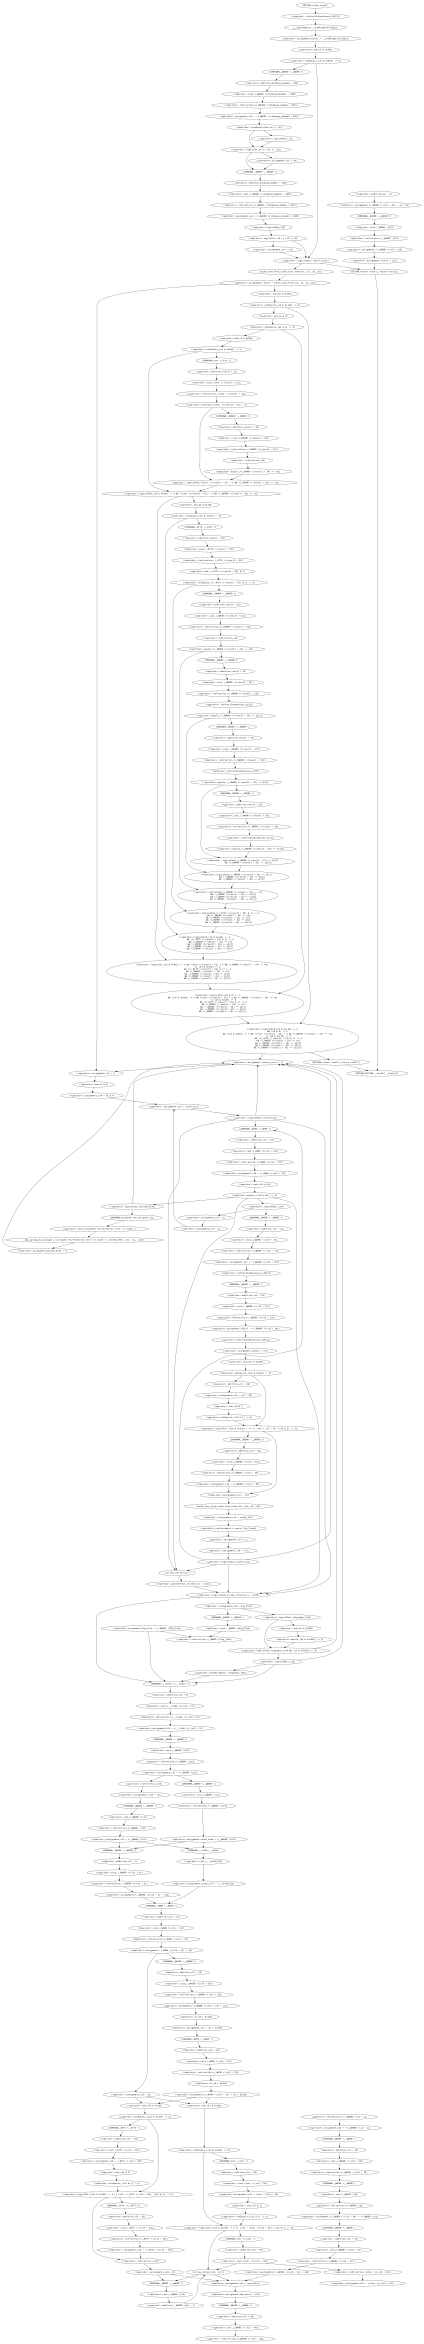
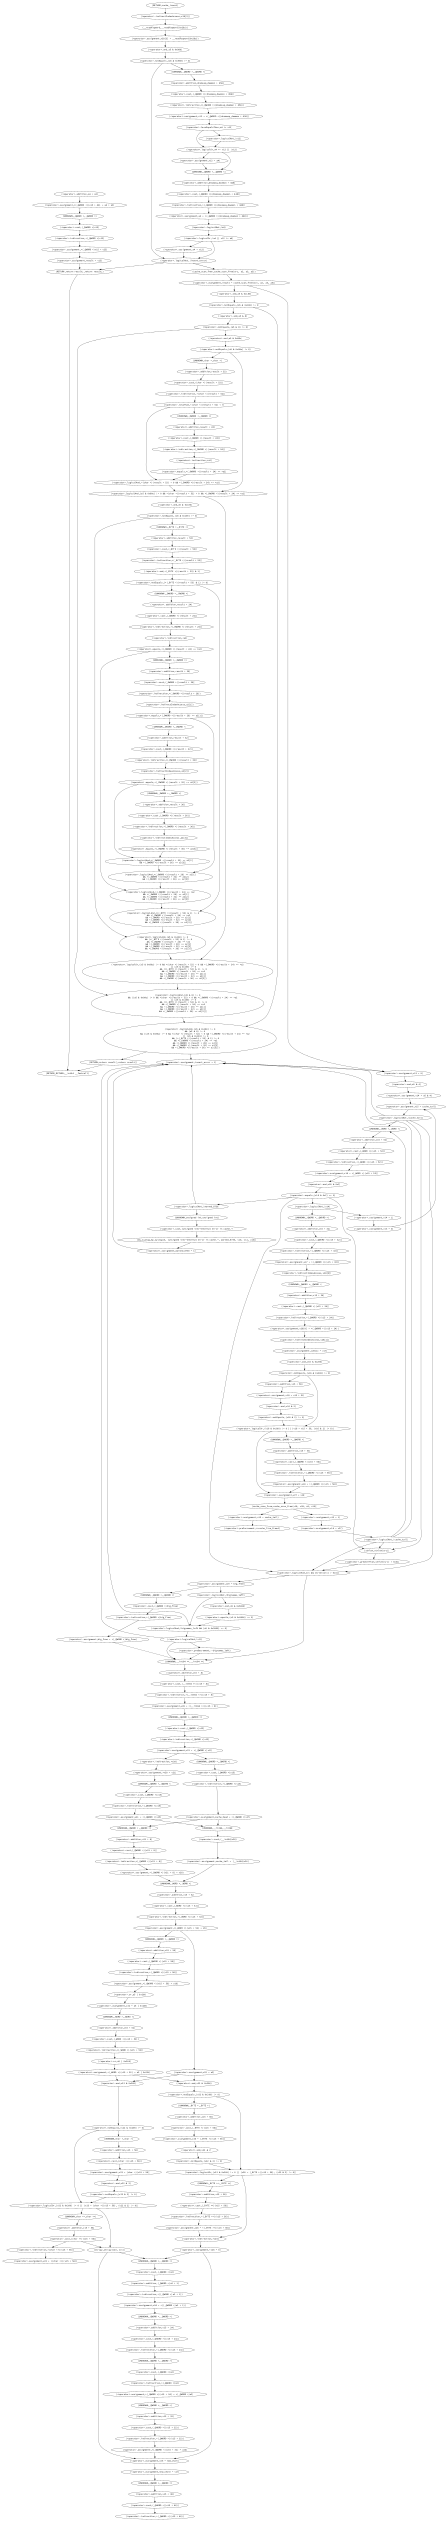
(377, 1073) -> (67, 1073)
(228, 1533) -> (302, 1512)
(175, 1634) -> (124, 1628)
(197, 2292) -> (155, 2288)
